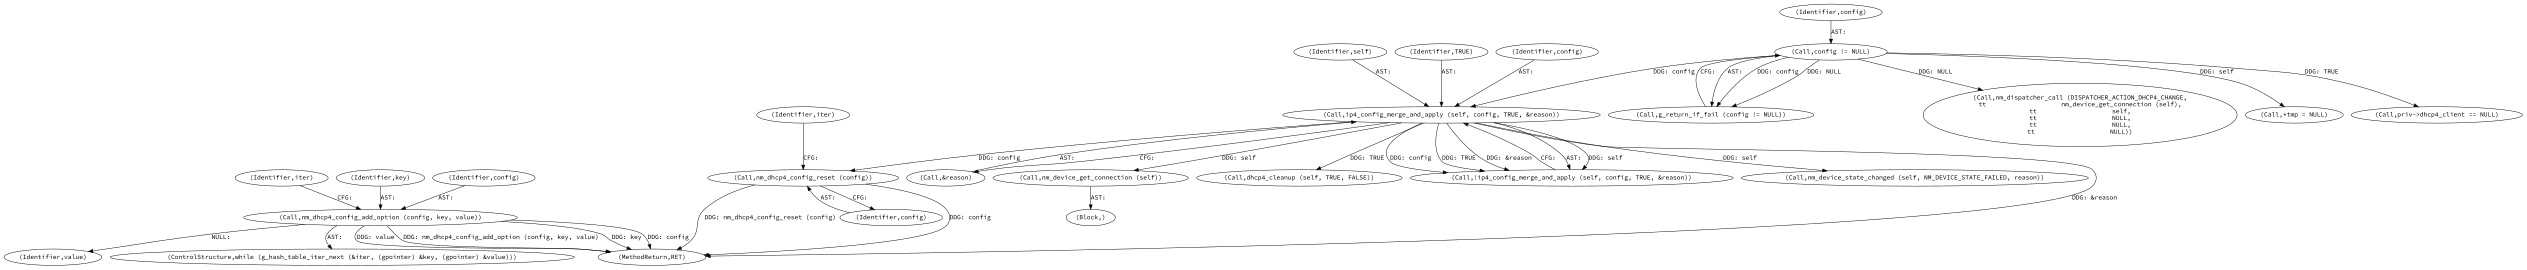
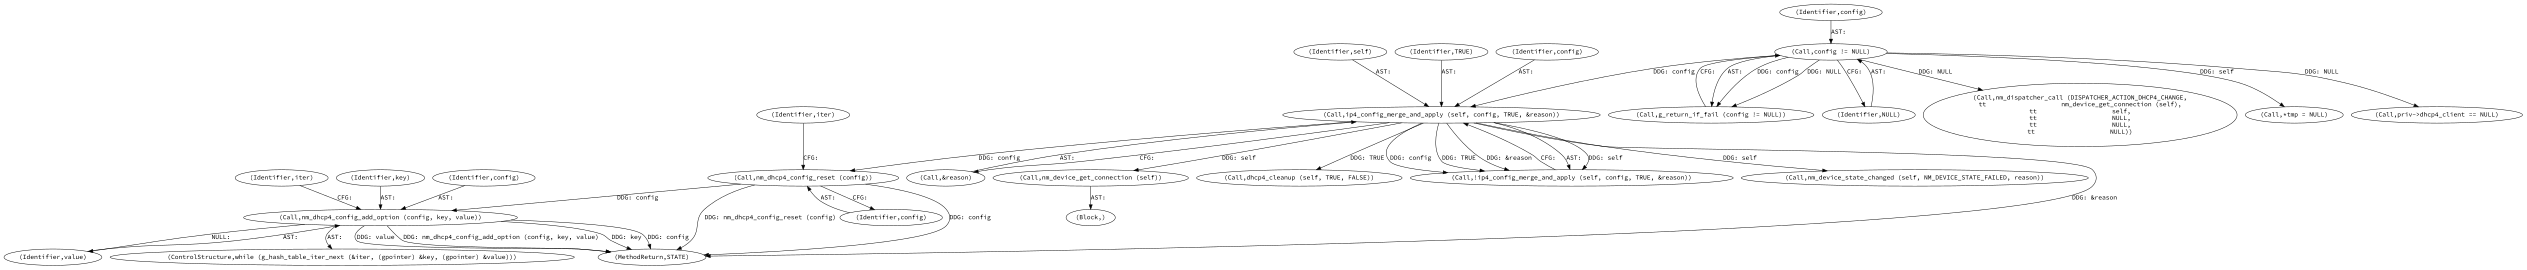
(2322, 72) -> (2322, 72)
none -> (1869, 115)
none -> (599, 197)
none -> (212, 243)
(652, 257) -> (652, 257)
